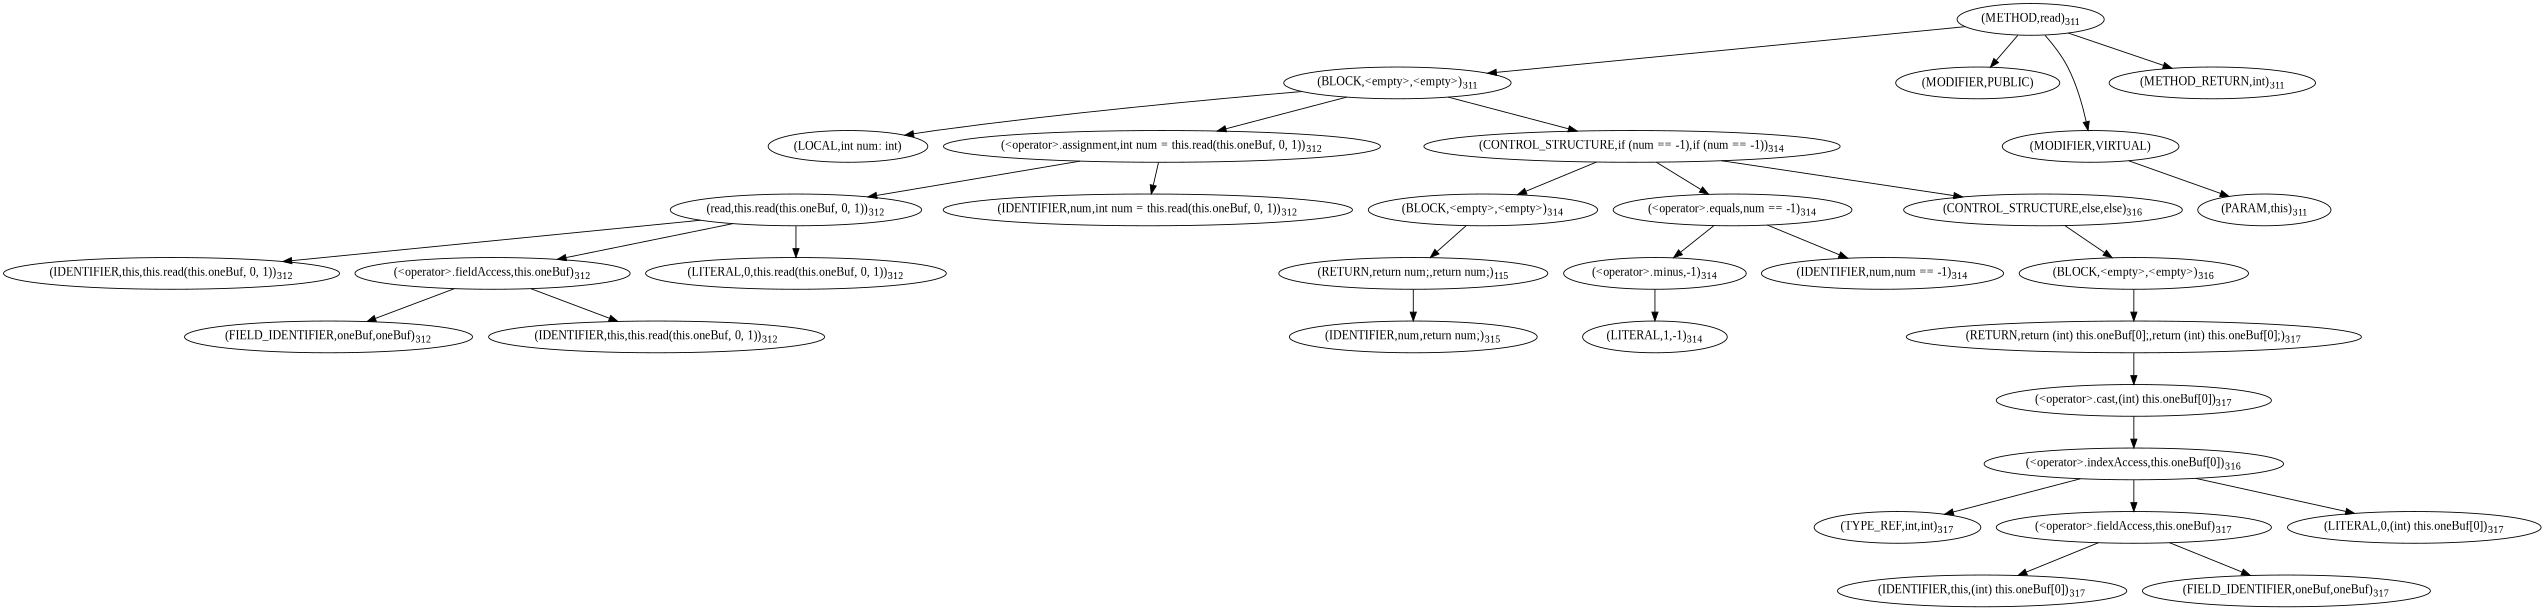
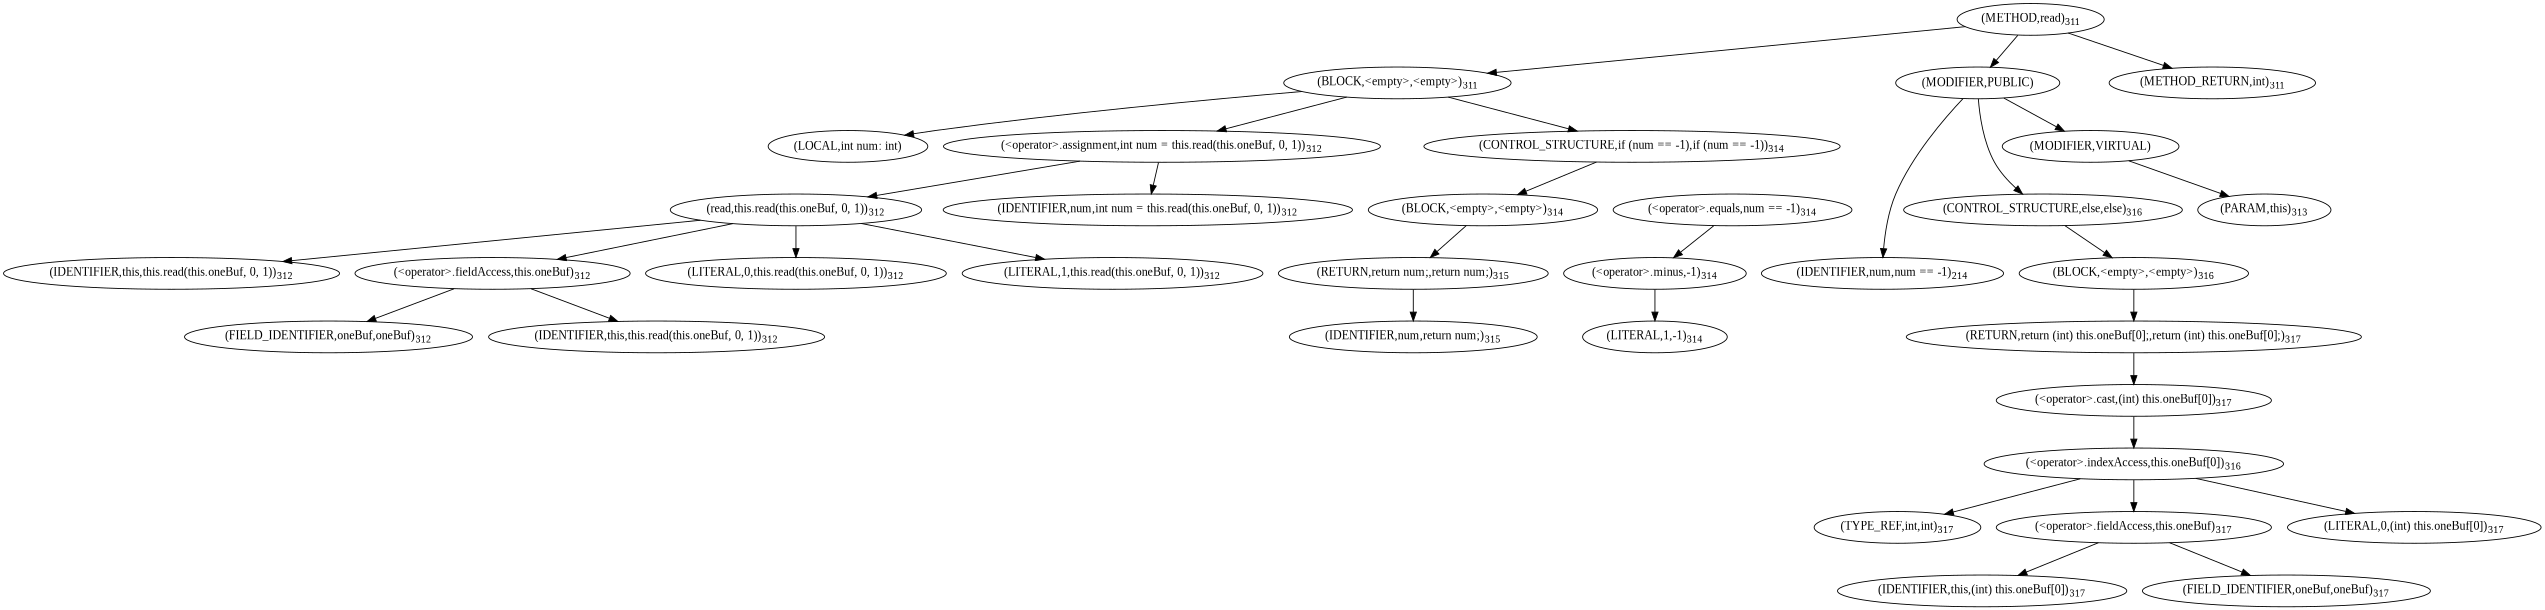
(2072, 75) -> (2030, 112)
(1679, 176) -> none
(1838, 178) -> (1988, 148)
(2300, 209) -> (2300, 209)
(1803, 240) -> (1910, 167)
(1501, 272) -> (1501, 272)
(1960, 272) -> (1960, 272)
none -> (1113, 273)
